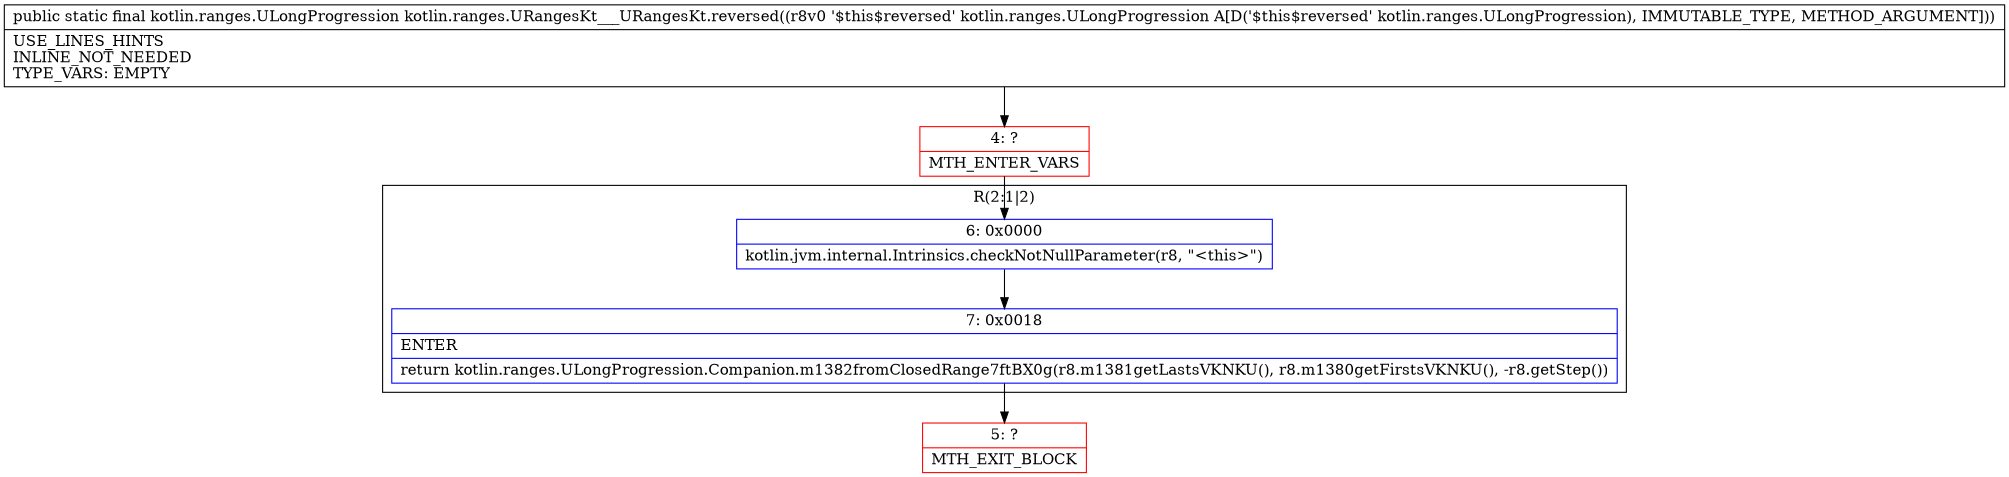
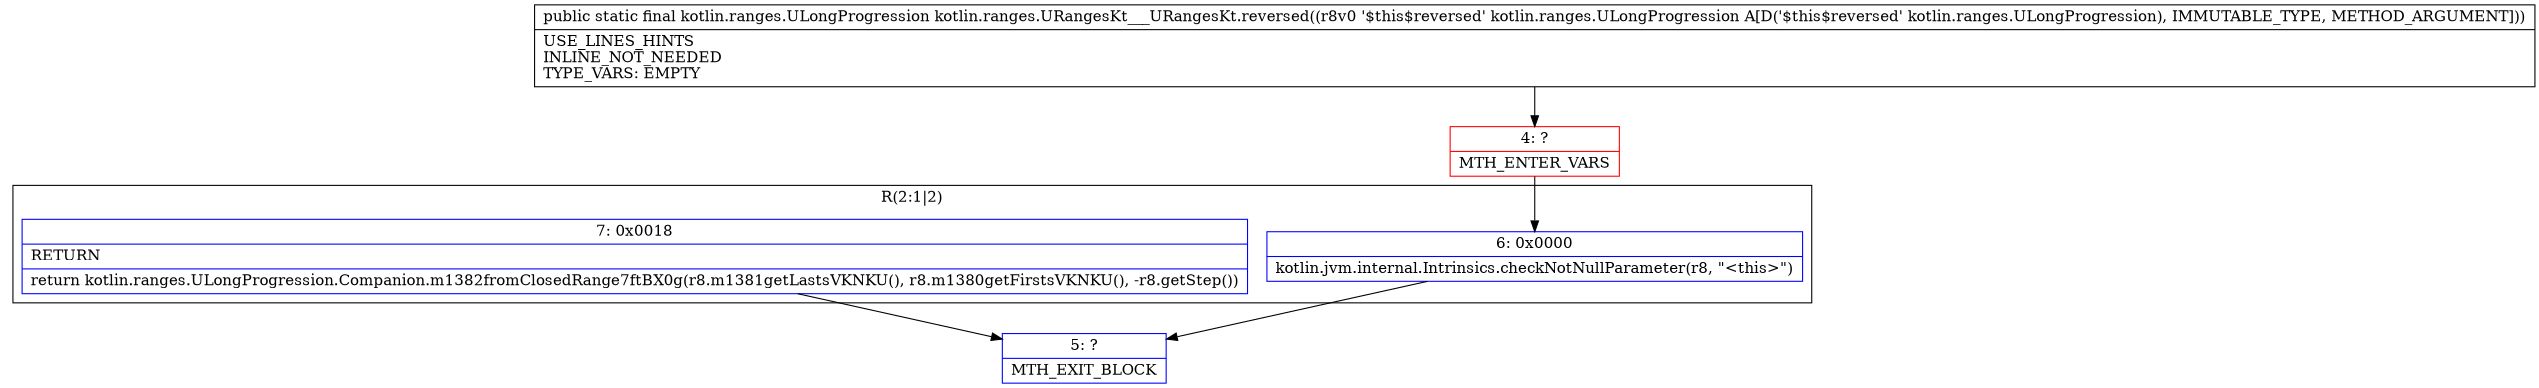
(1004, 283) -> (1296, 310)
(429, 345) -> (66, 256)
(1004, 448) -> (1084, 358)
